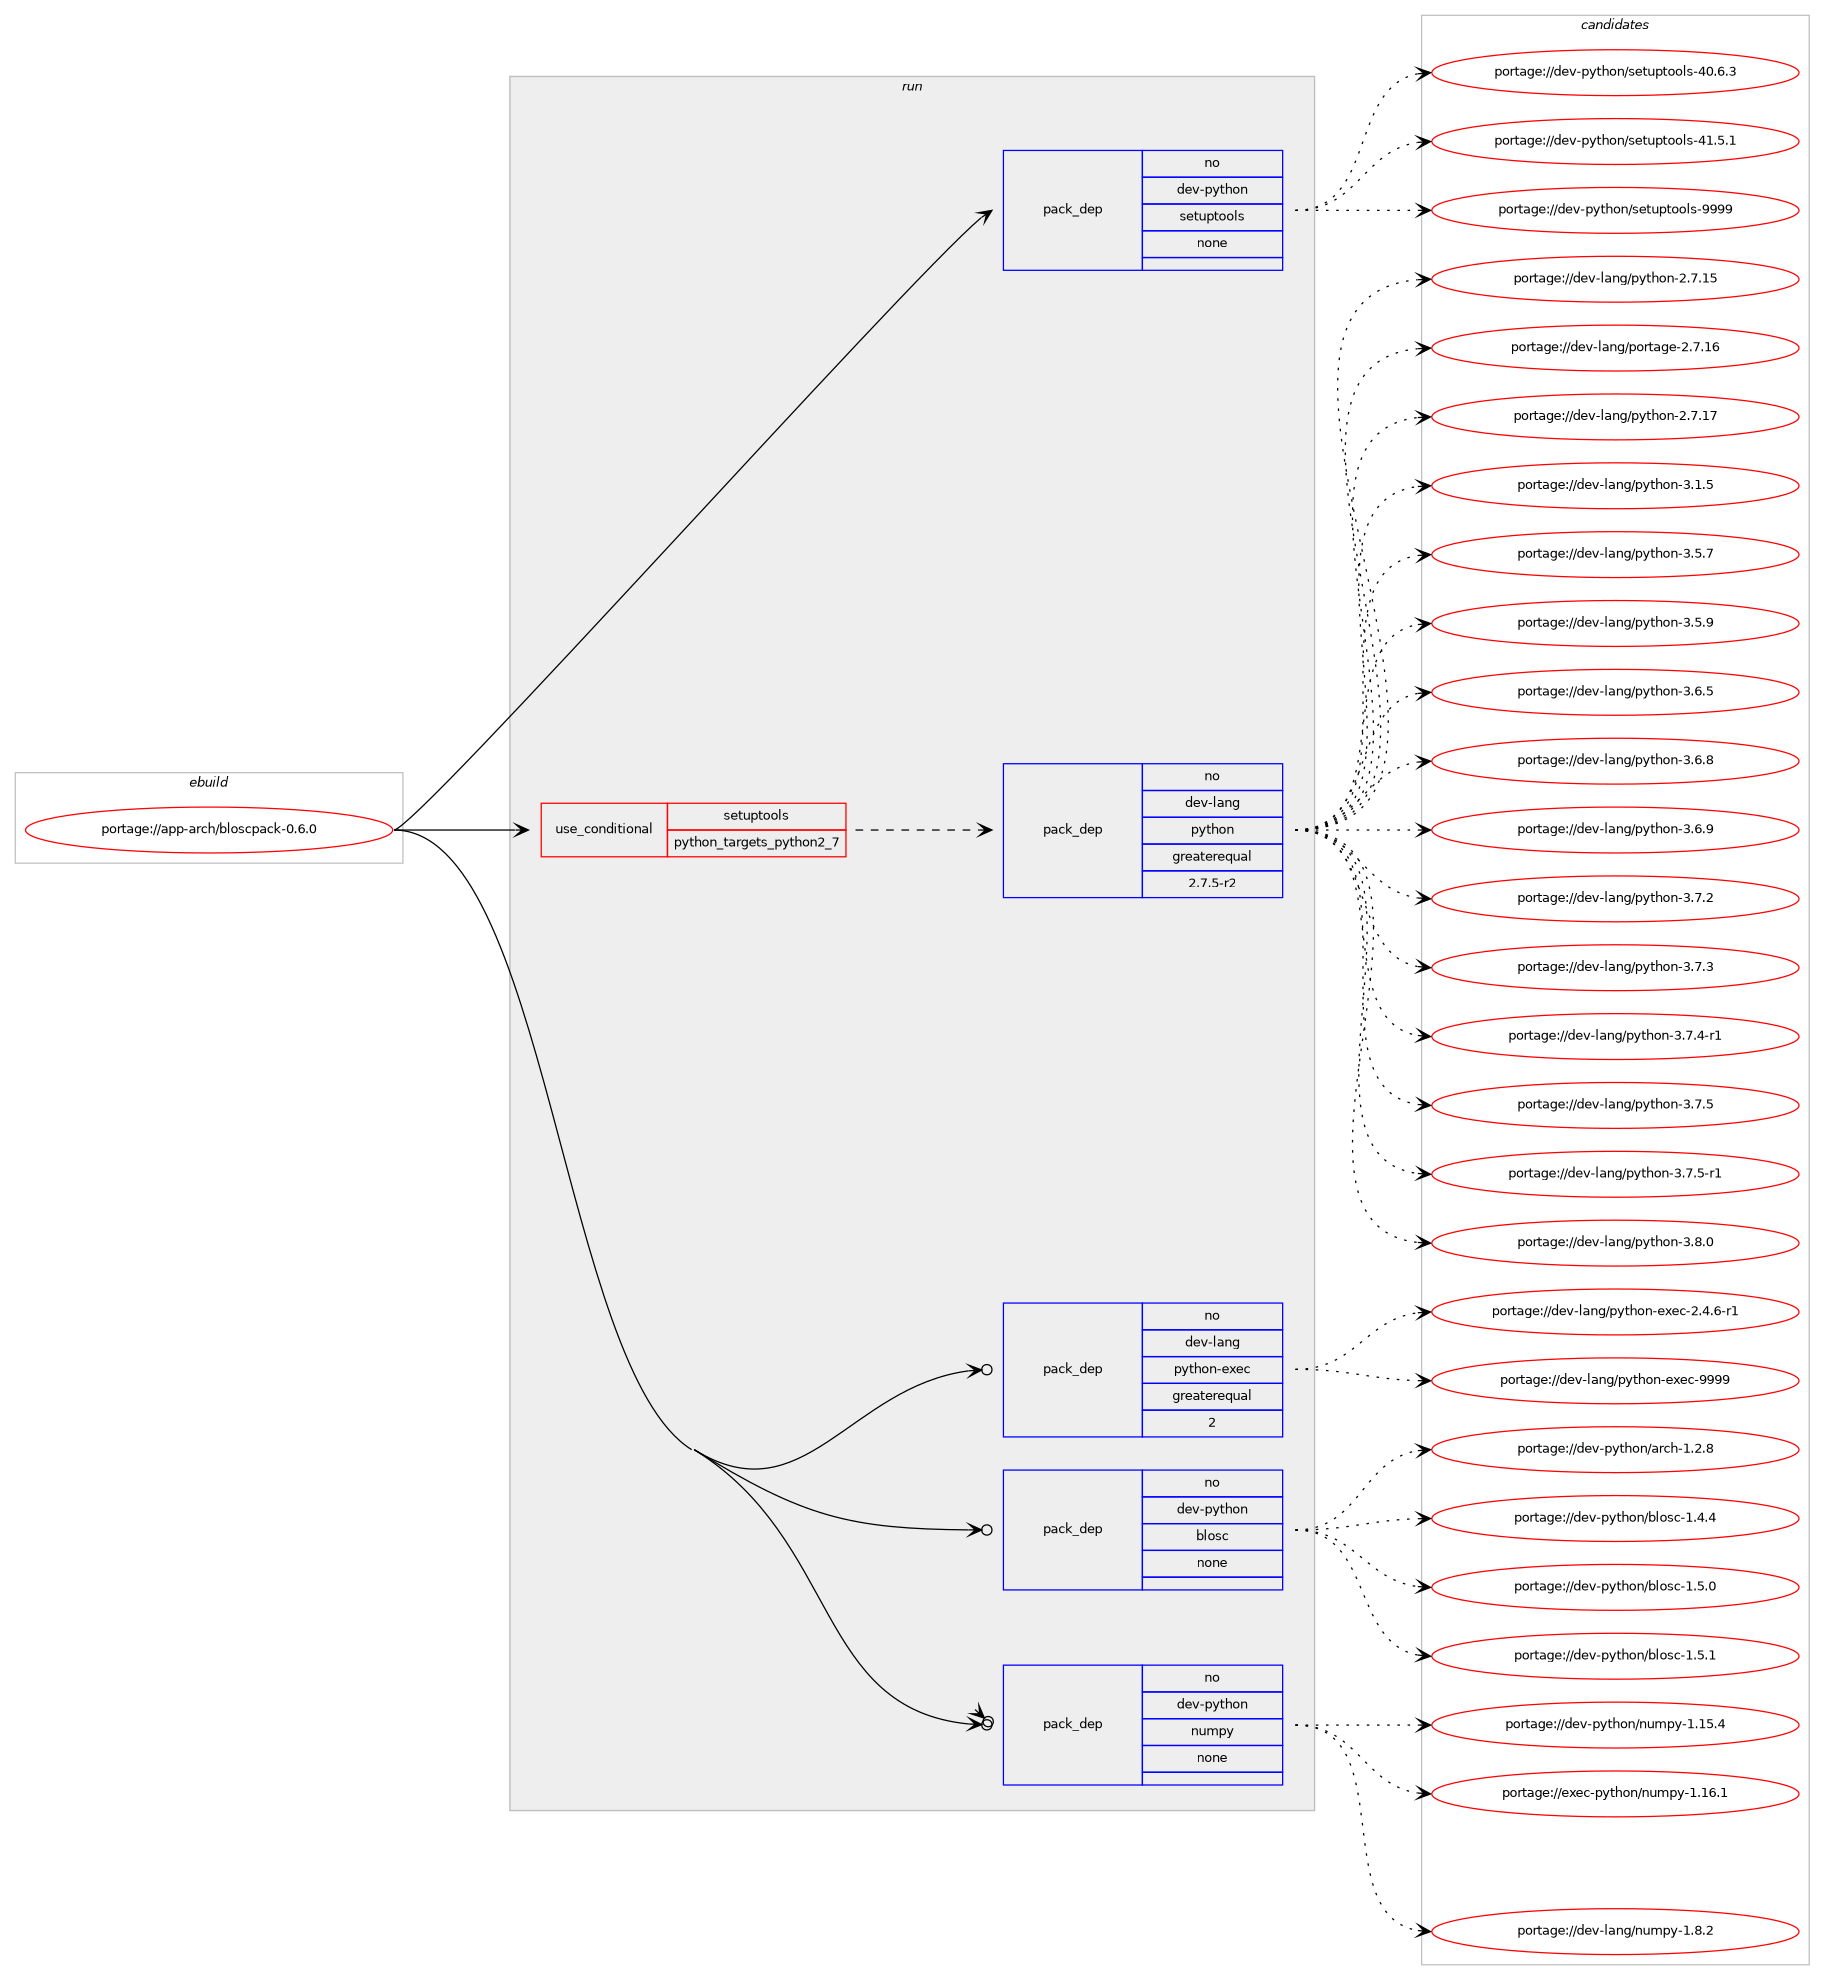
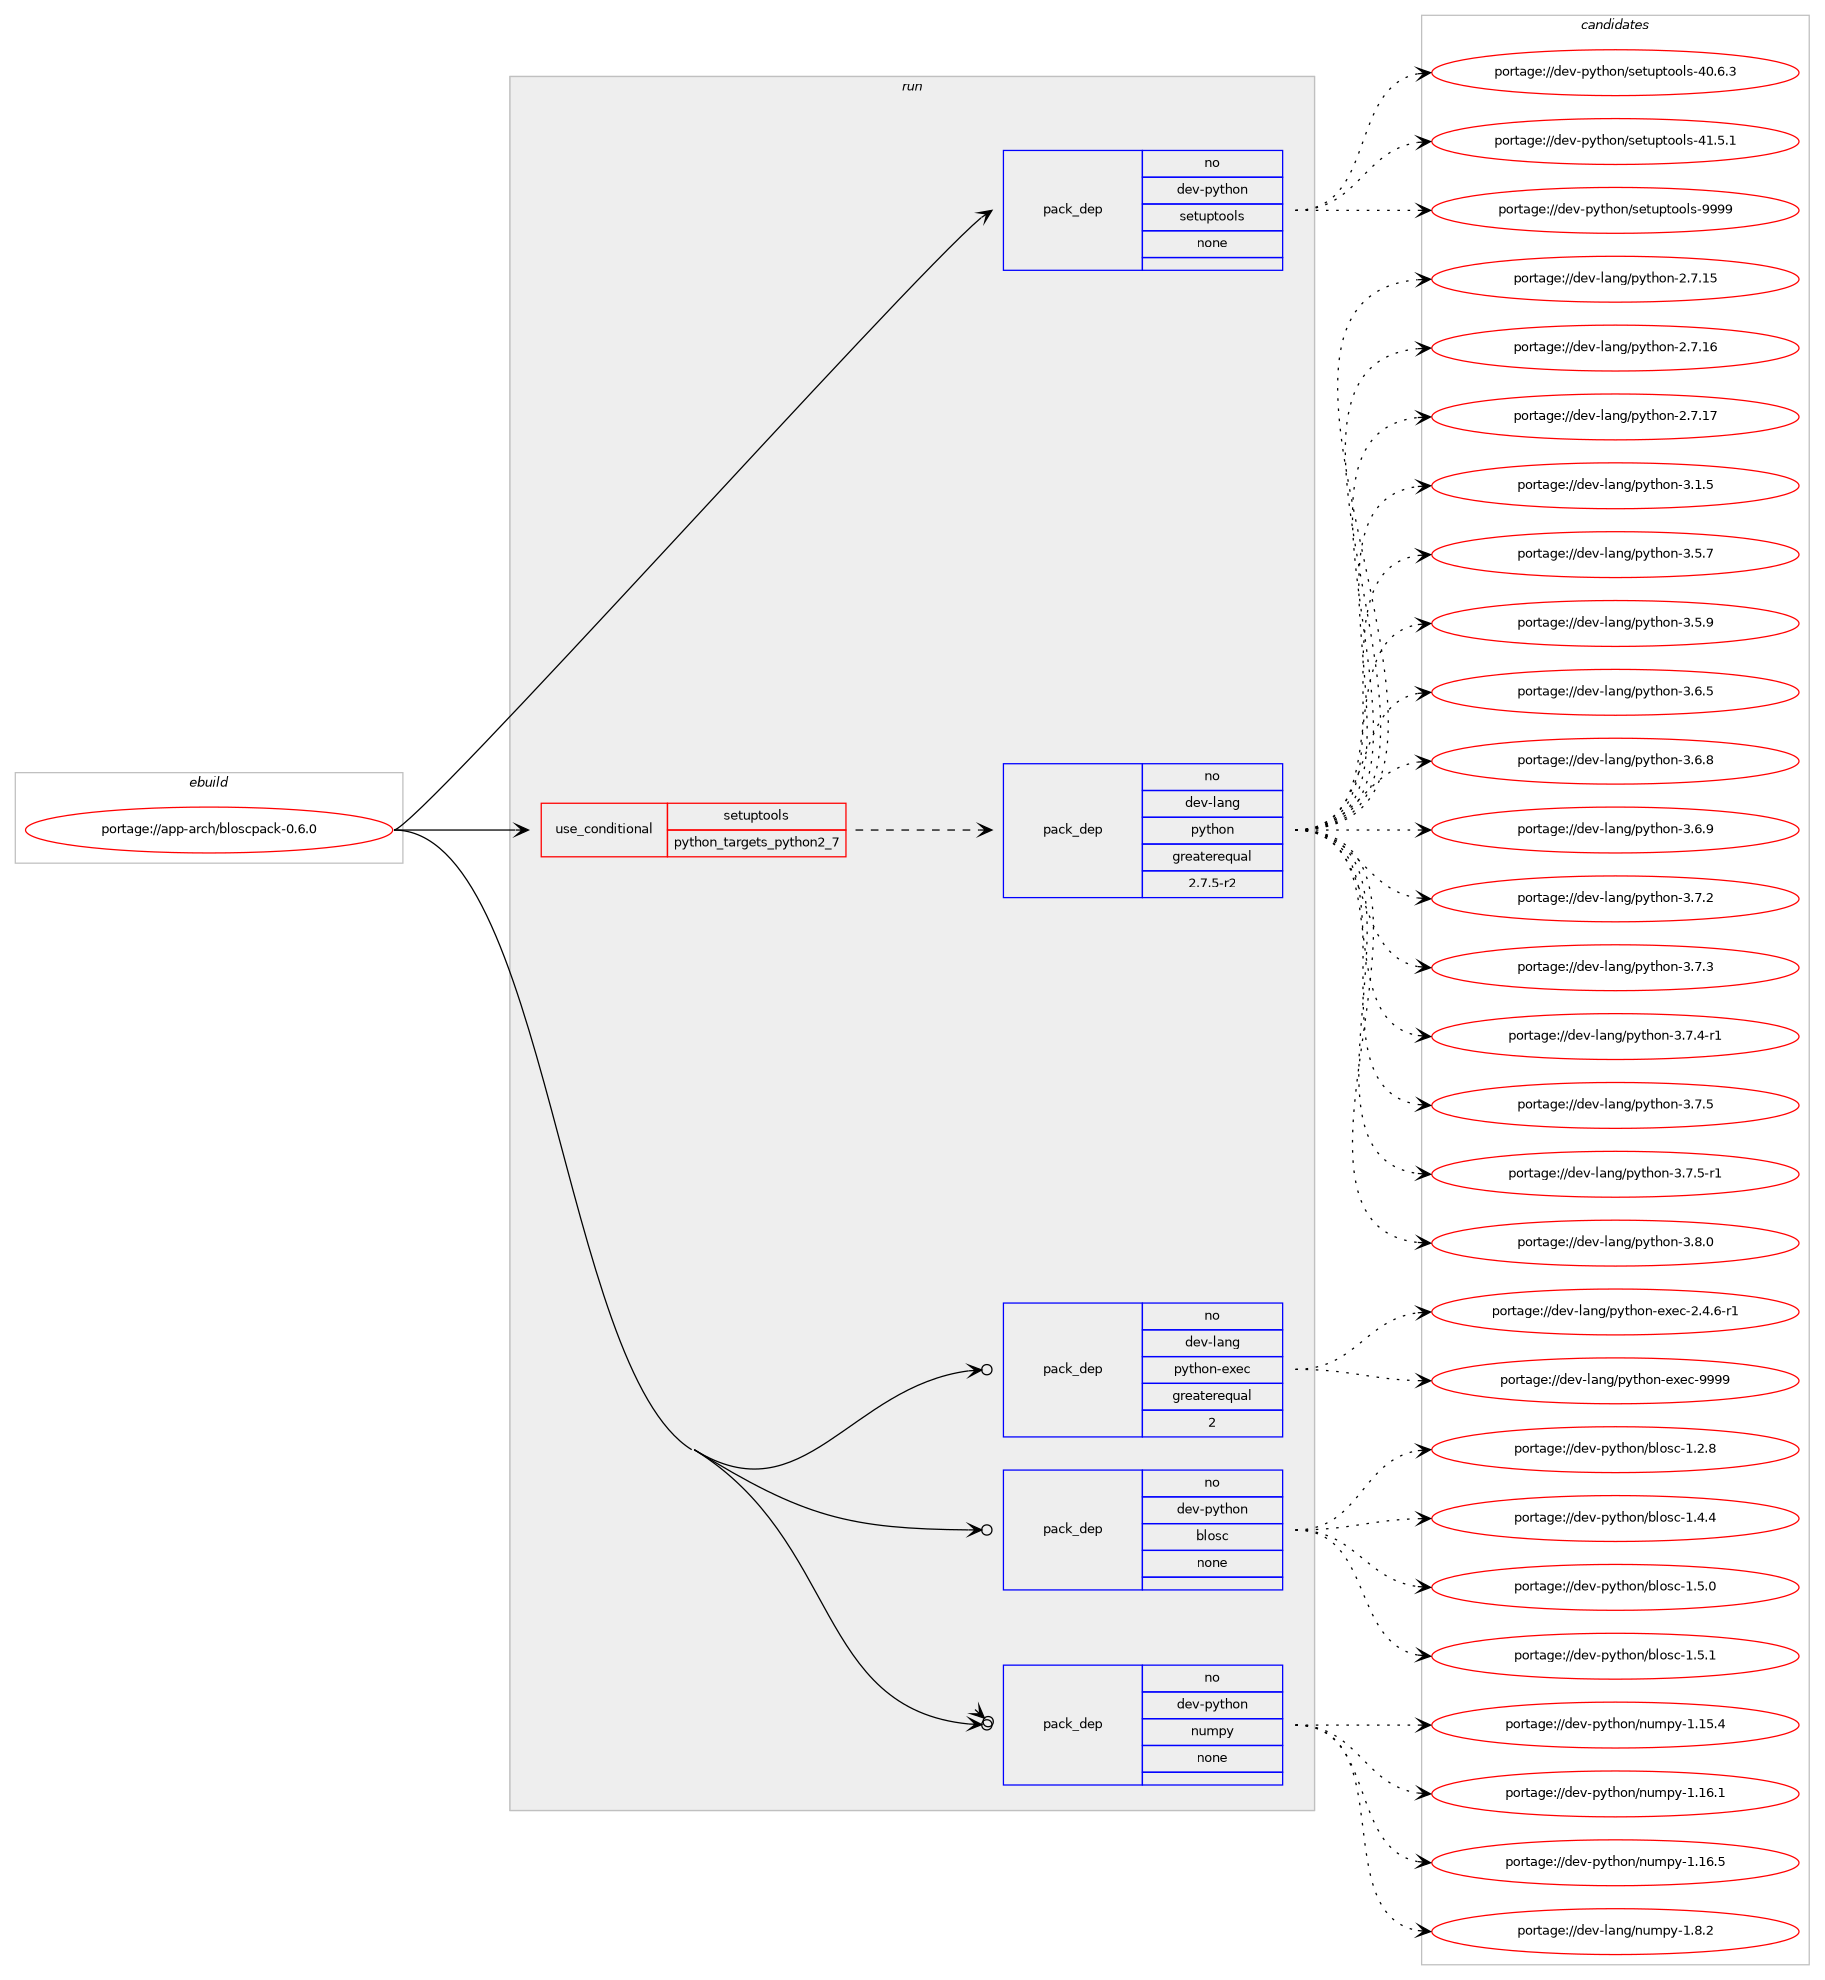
(1615, 348) -> (1615, 348)
(1615, 1450) -> (1615, 1450)
(1615, 1794) -> (1615, 1794)
none -> (1615, 1863)
